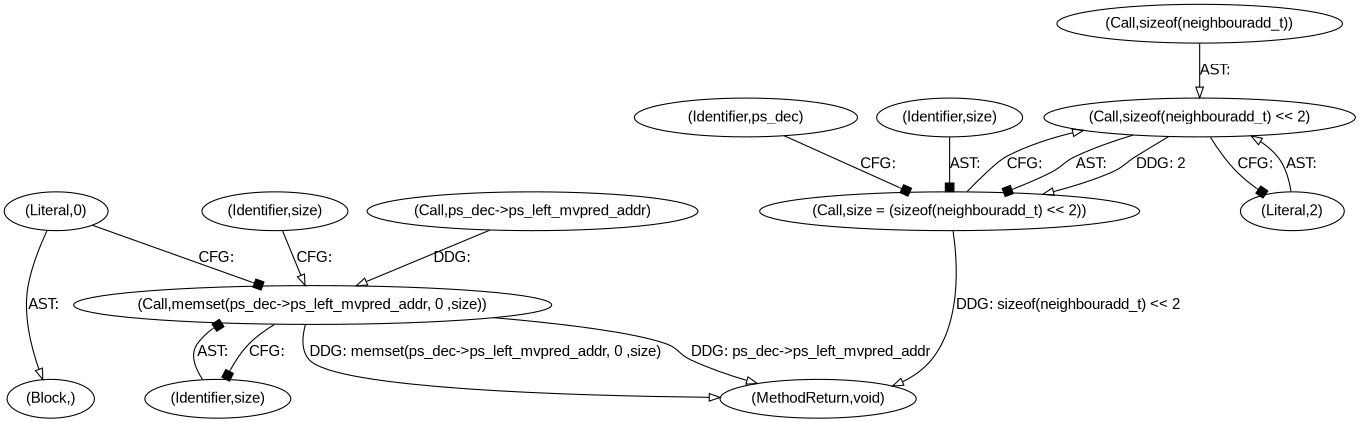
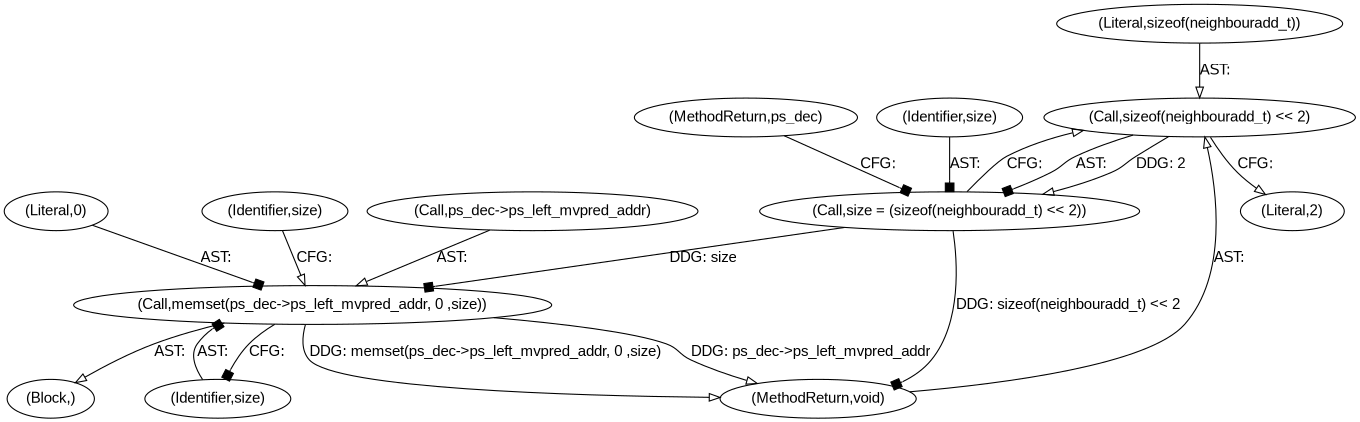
(1200, 24) -> (1200, 24)
(746, 117) -> (746, 117)
(1282, 163) -> (1141, 350)
(1231, 165) -> (1231, 165)
none -> (640, 257)
(218, 258) -> (218, 258)
(454, 258) -> (454, 258)
(27, 299) -> (152, 345)
(952, 316) -> (952, 316)
